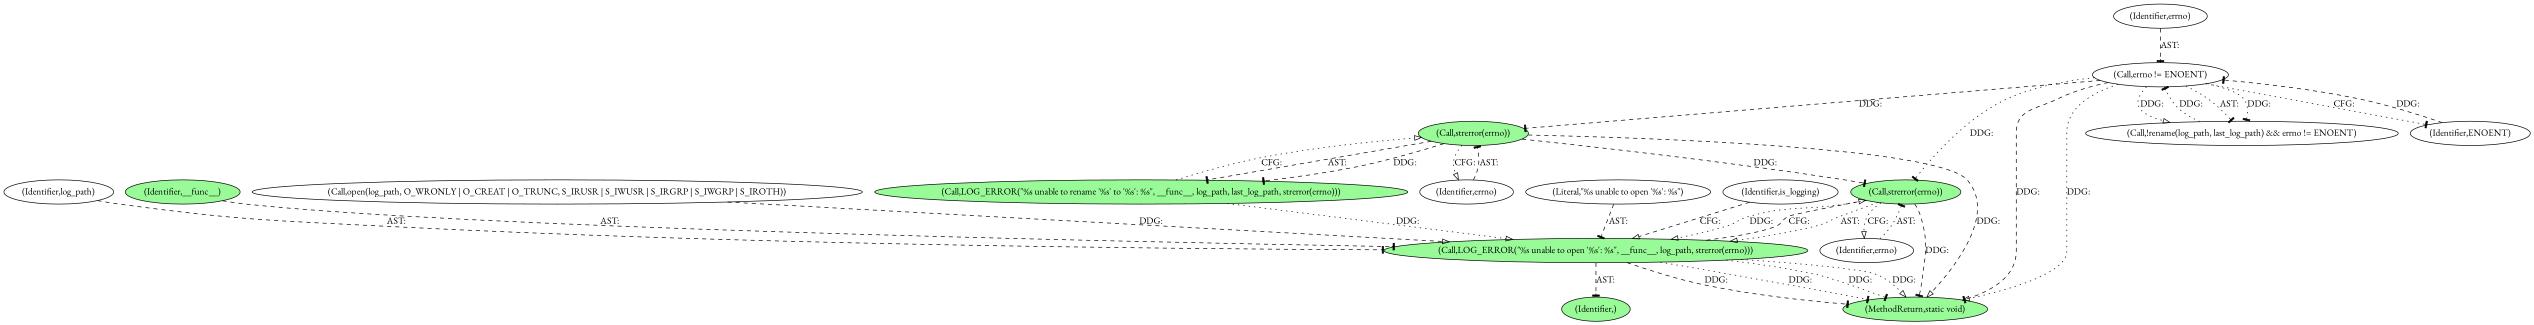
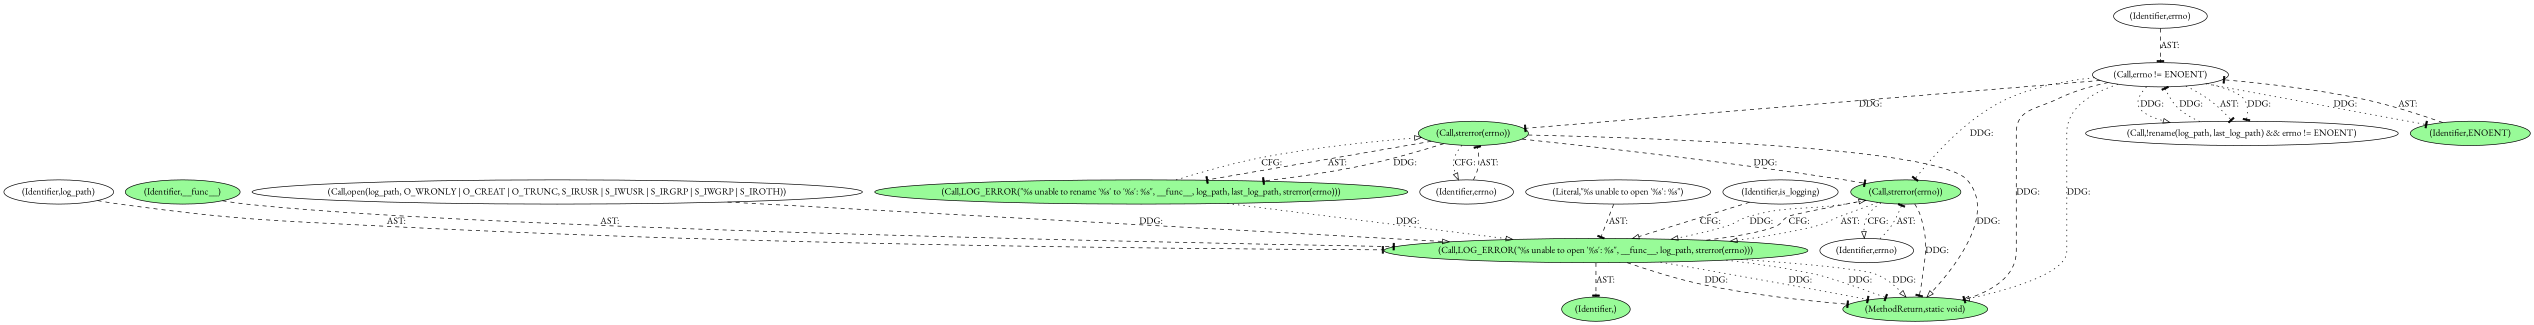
(2345, 104) -> (2347, 104)
(2409, 104) -> (2409, 104)
(2470, 133) -> (2470, 133)
